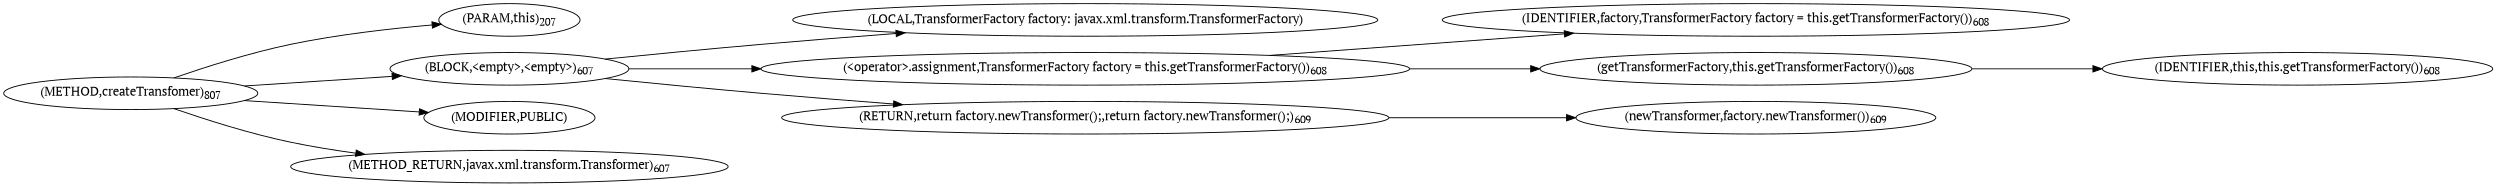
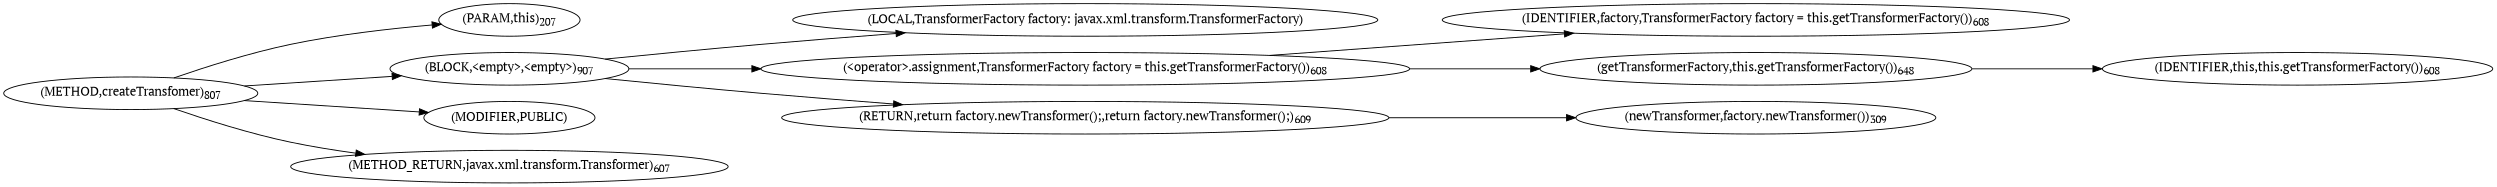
(585, 67) -> (585, 67)
(1906, 67) -> (1906, 67)
(1879, 116) -> (1879, 116)
